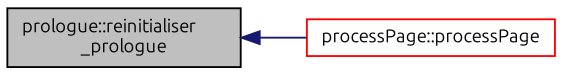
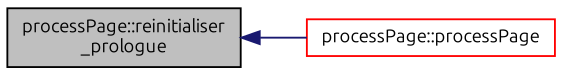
(124, 38) -> (124, 38)
